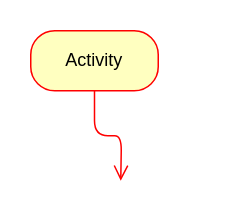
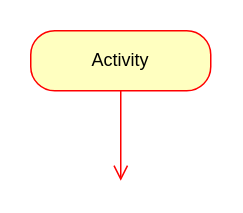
(95, 61) -> (121, 61)
